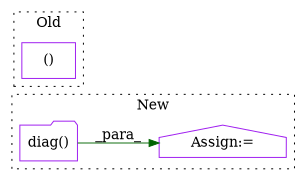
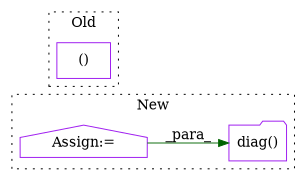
(113, 143) -> (183, 143)
